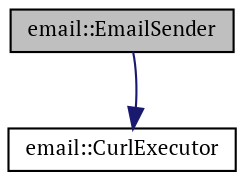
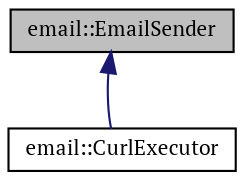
(136, 80) -> (108, 101)
